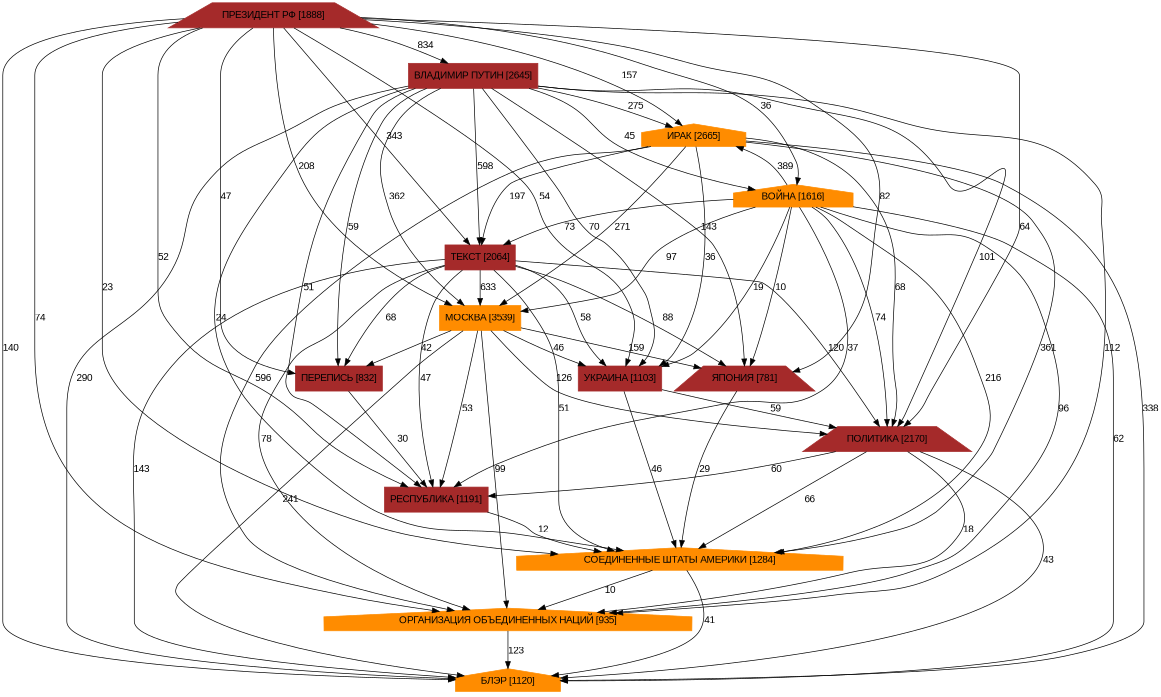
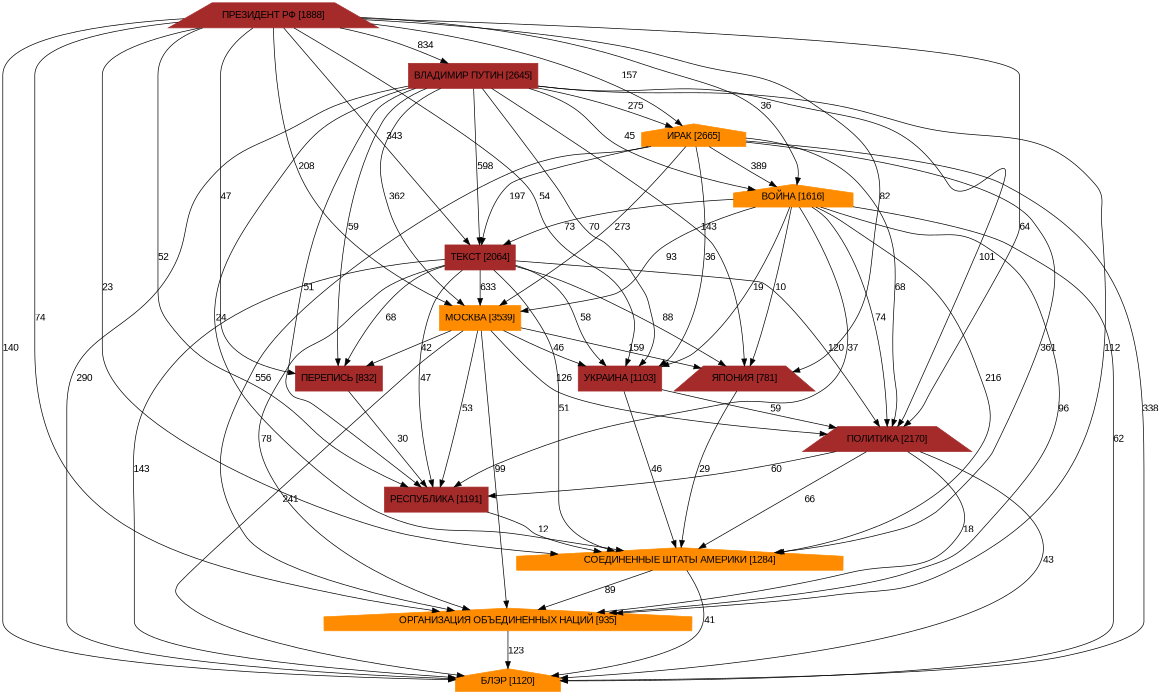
(769, 163) -> (740, 165)
(622, 227) -> (622, 227)
(671, 257) -> (671, 257)
(263, 379) -> (263, 379)
(610, 590) -> (610, 590)
